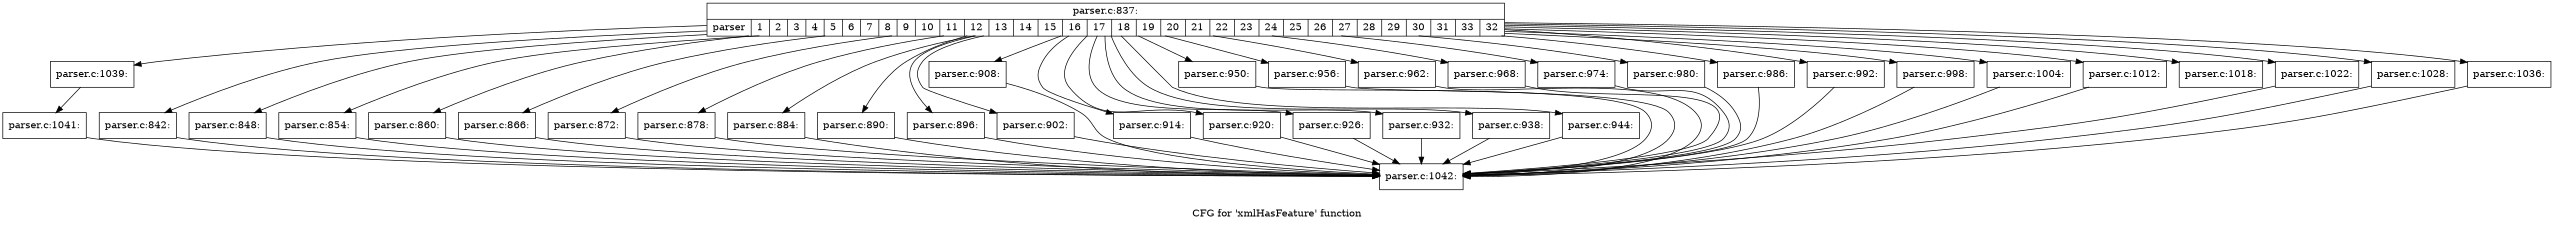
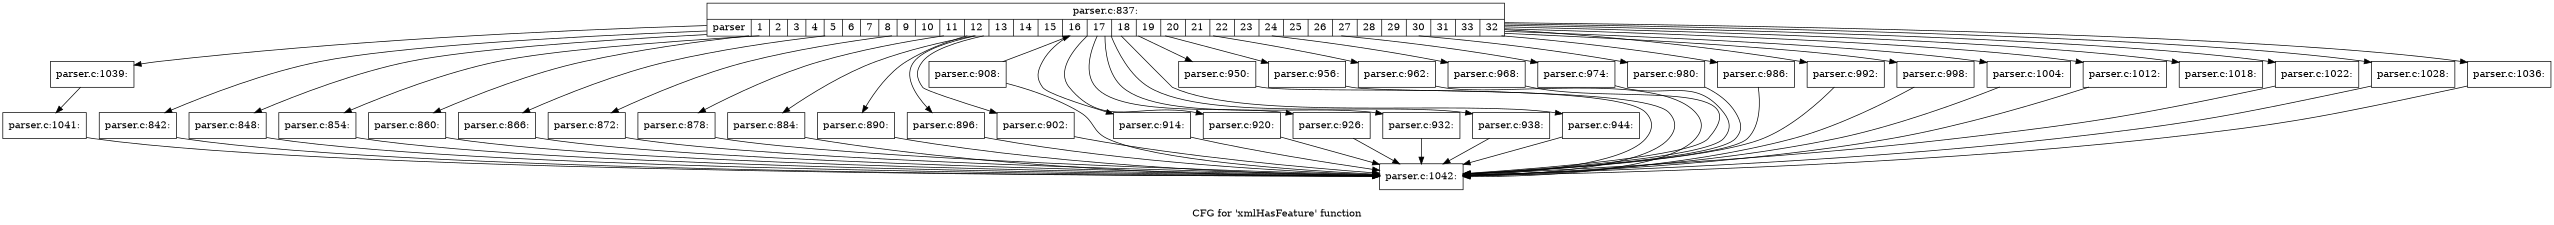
(1031, 47) -> (1033, 50)
